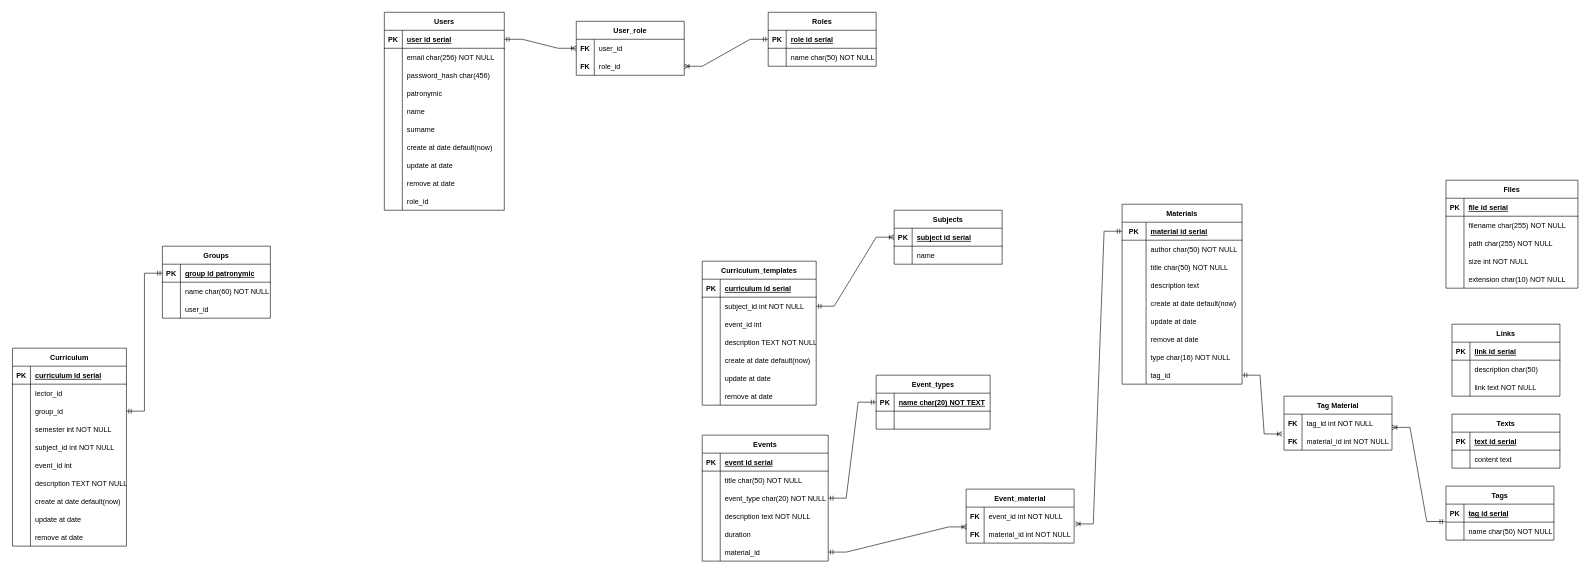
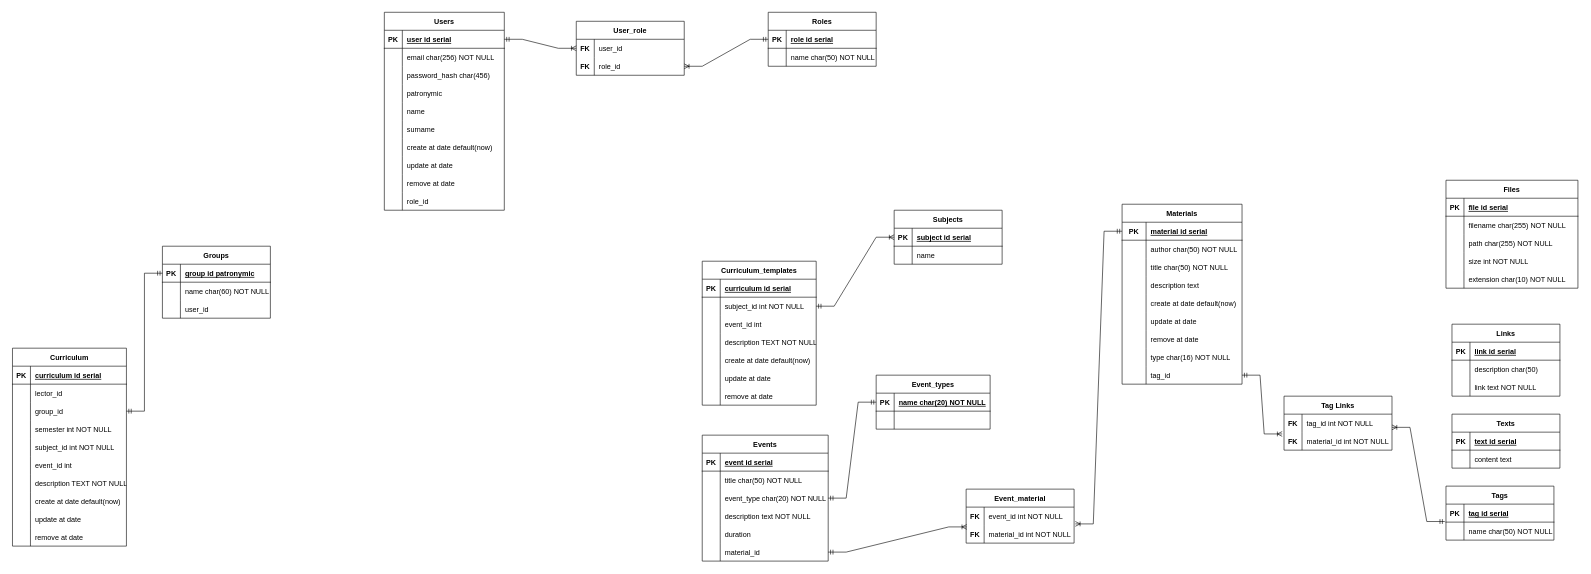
(940, 403) -> (940, 403)
(1338, 406) -> (1338, 406)
